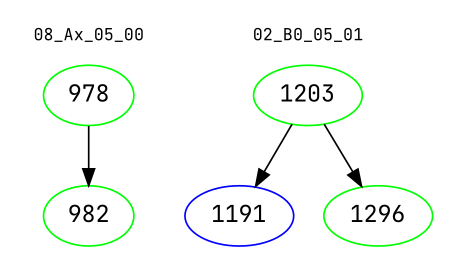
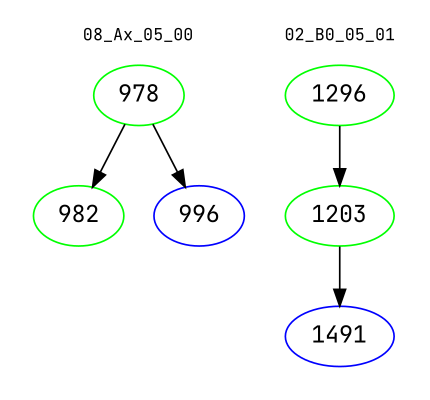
(339, 148) -> (340, 147)
none -> (199, 216)
(239, 216) -> (340, 336)
